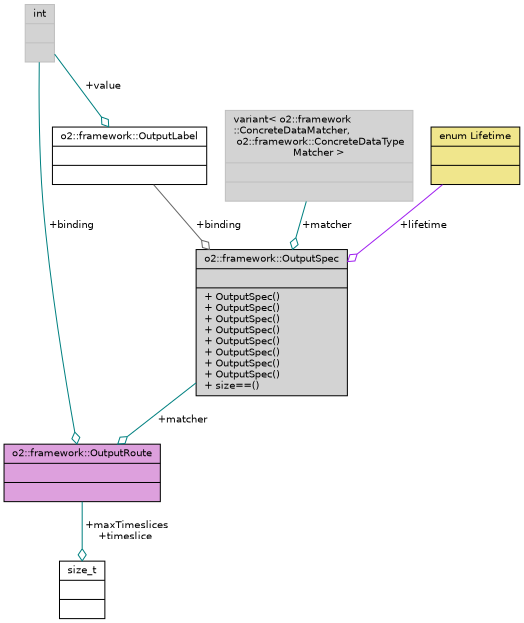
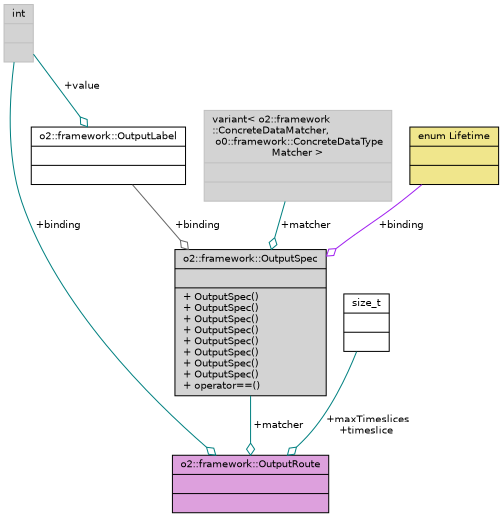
(319, 142) -> (298, 142)
(422, 225) -> (400, 225)
(232, 386) -> (222, 386)
(82, 525) -> (332, 403)
